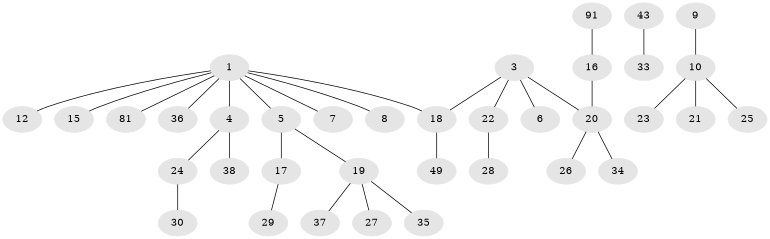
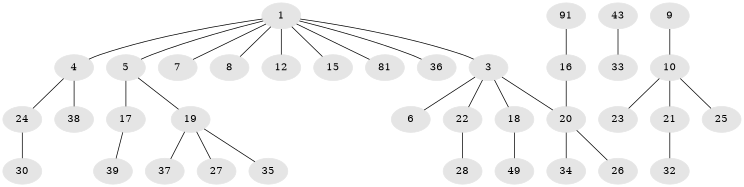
(336, 87) -> (388, 35)
none -> (670, 171)
(268, 223) -> (113, 171)
